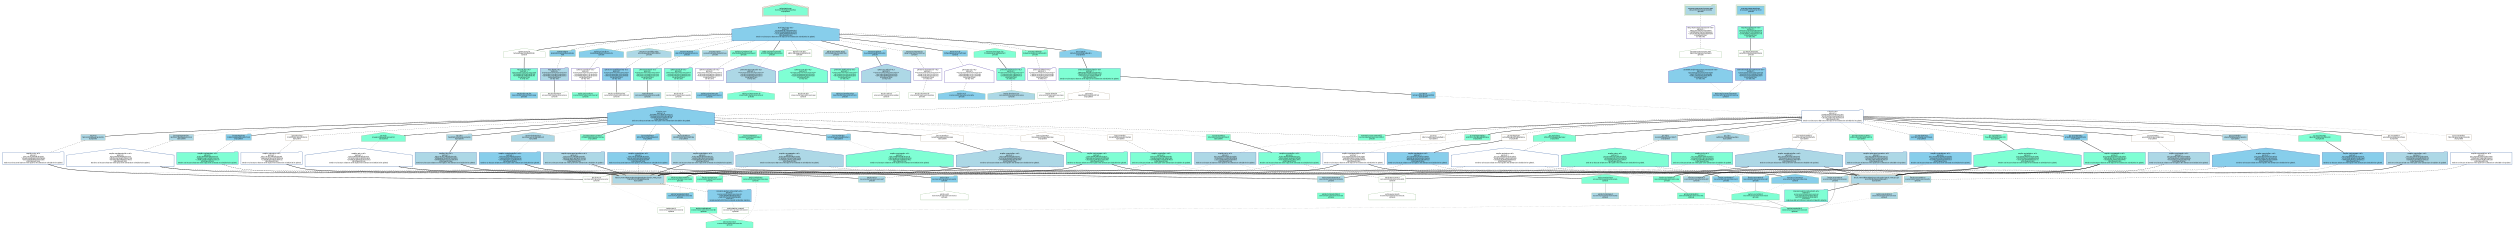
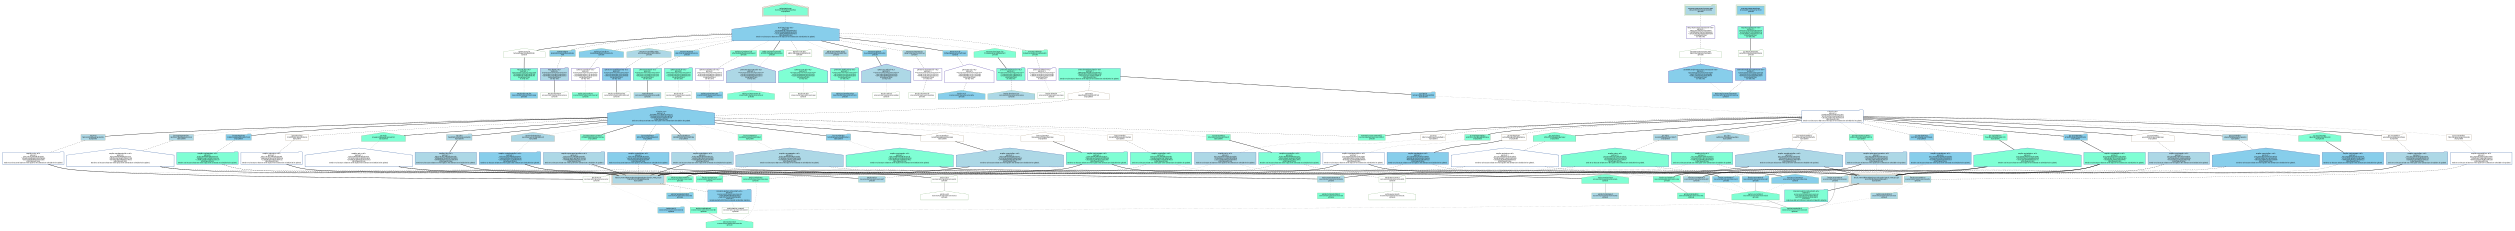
(715, 53) -> none
(1081, 53) -> none
(944, 179) -> (944, 179)
(671, 210) -> (671, 210)
